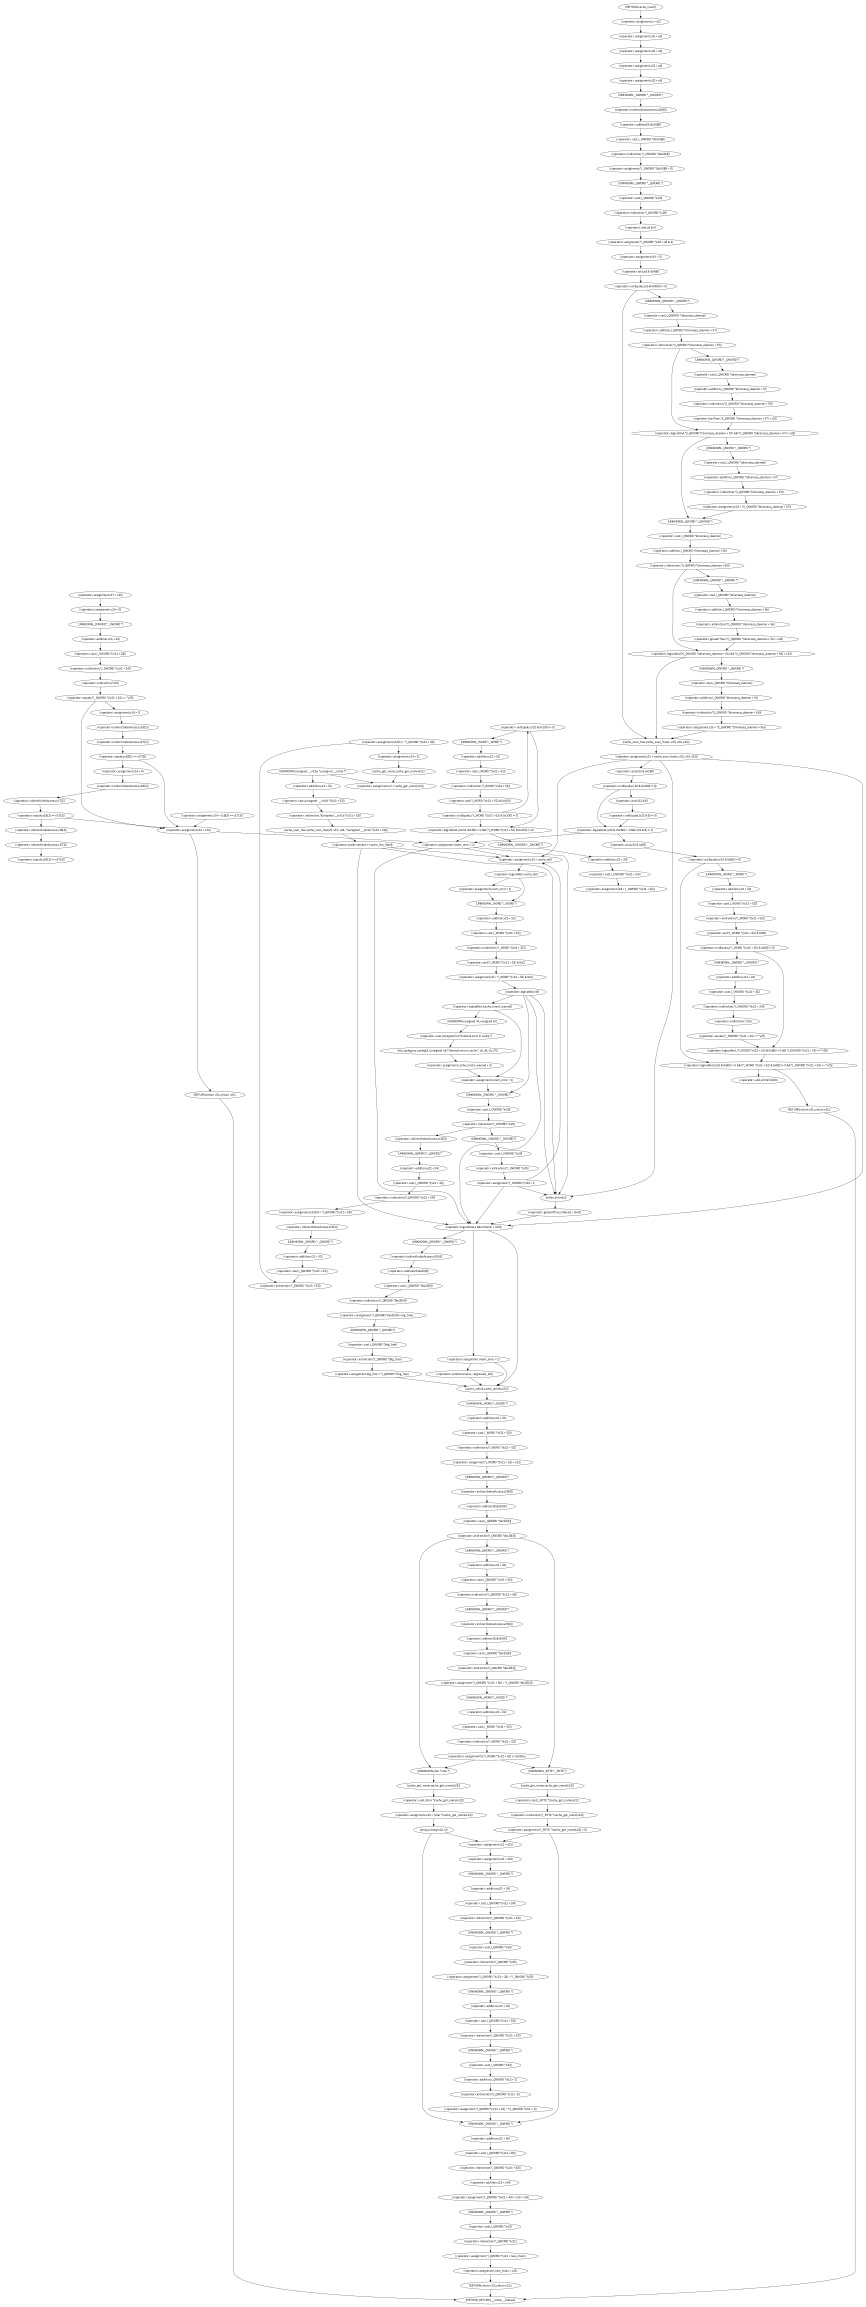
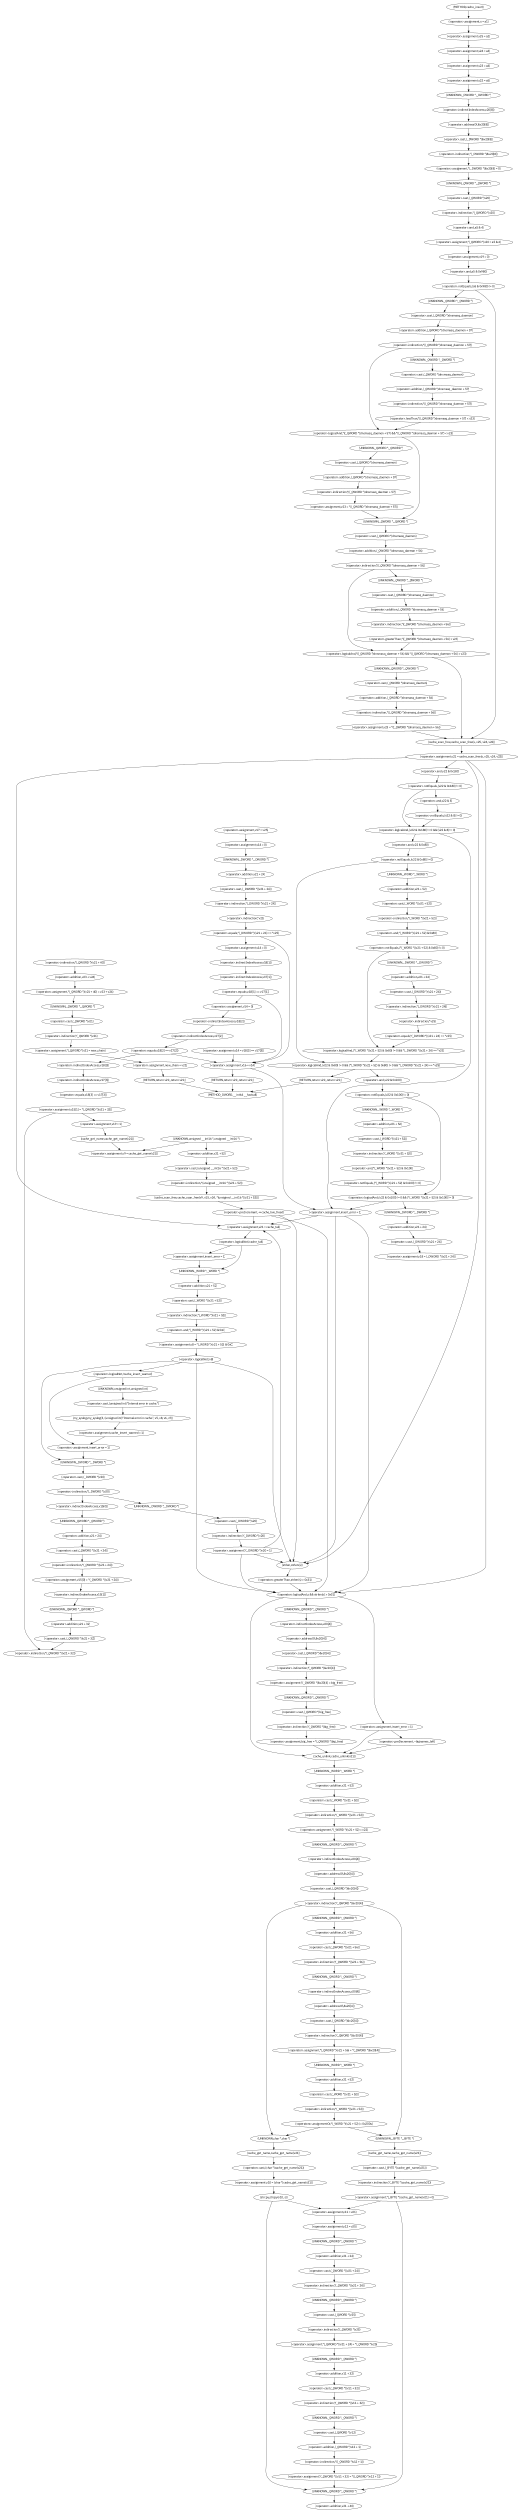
(528, 781) -> (382, 1087)
(490, 2153) -> none
(490, 2300) -> (233, 1095)
